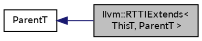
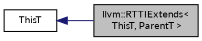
(30, 21) -> (30, 21)
